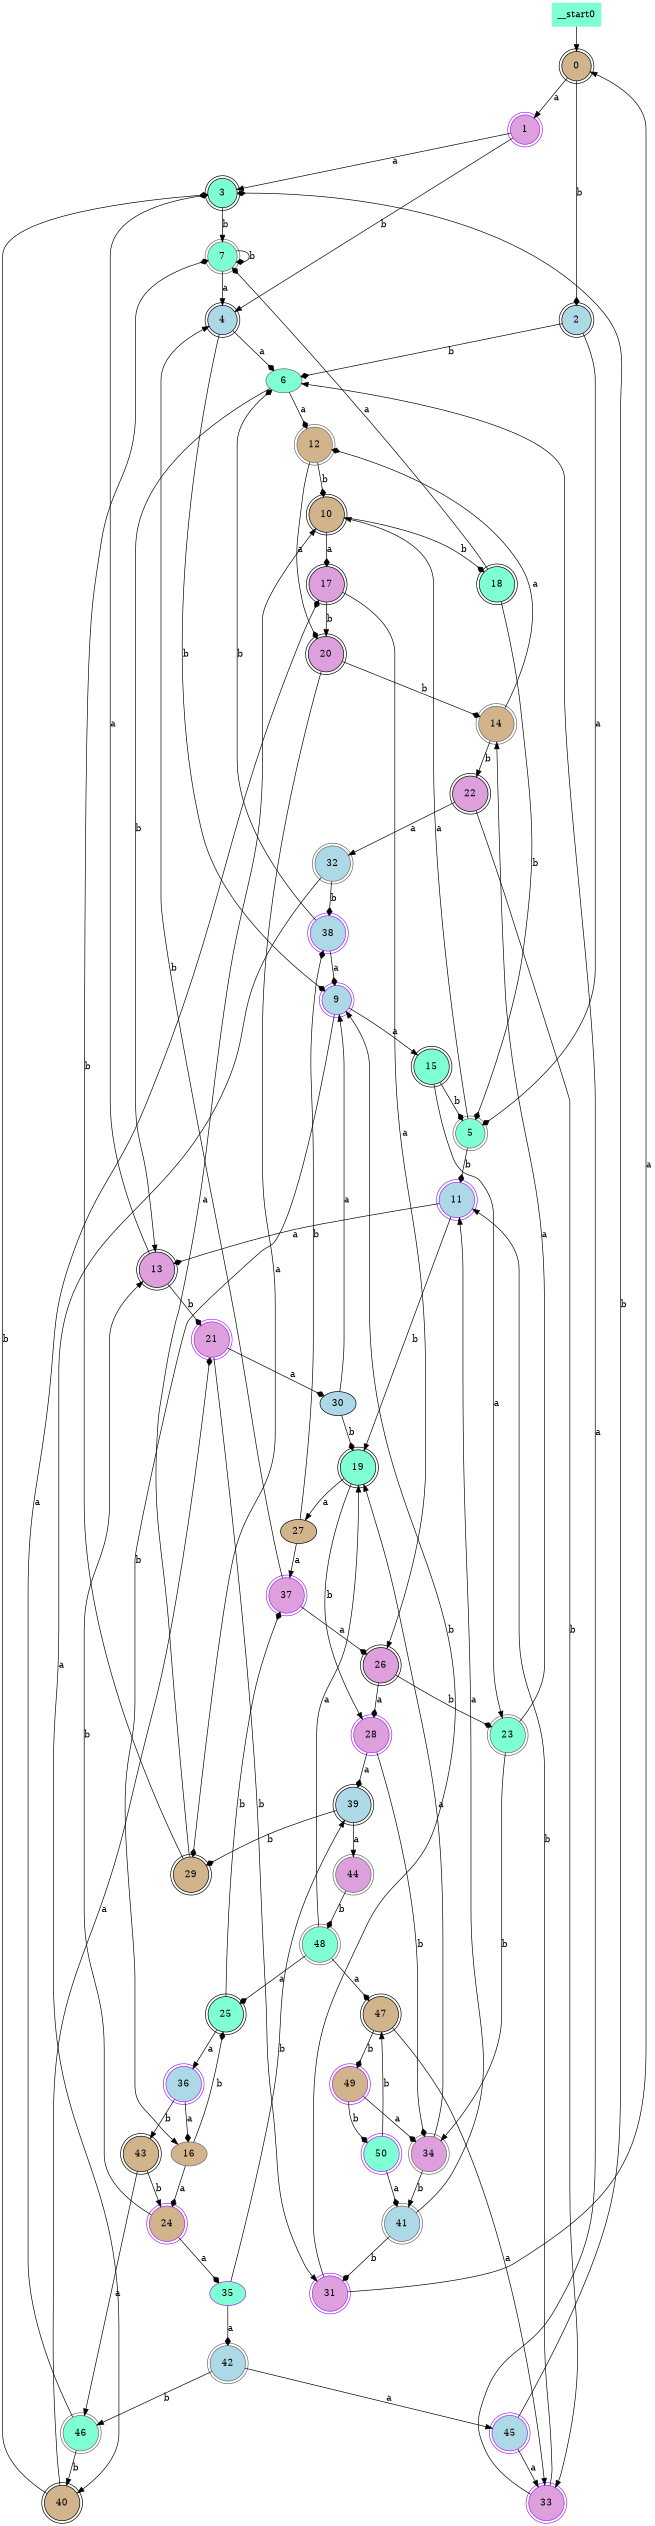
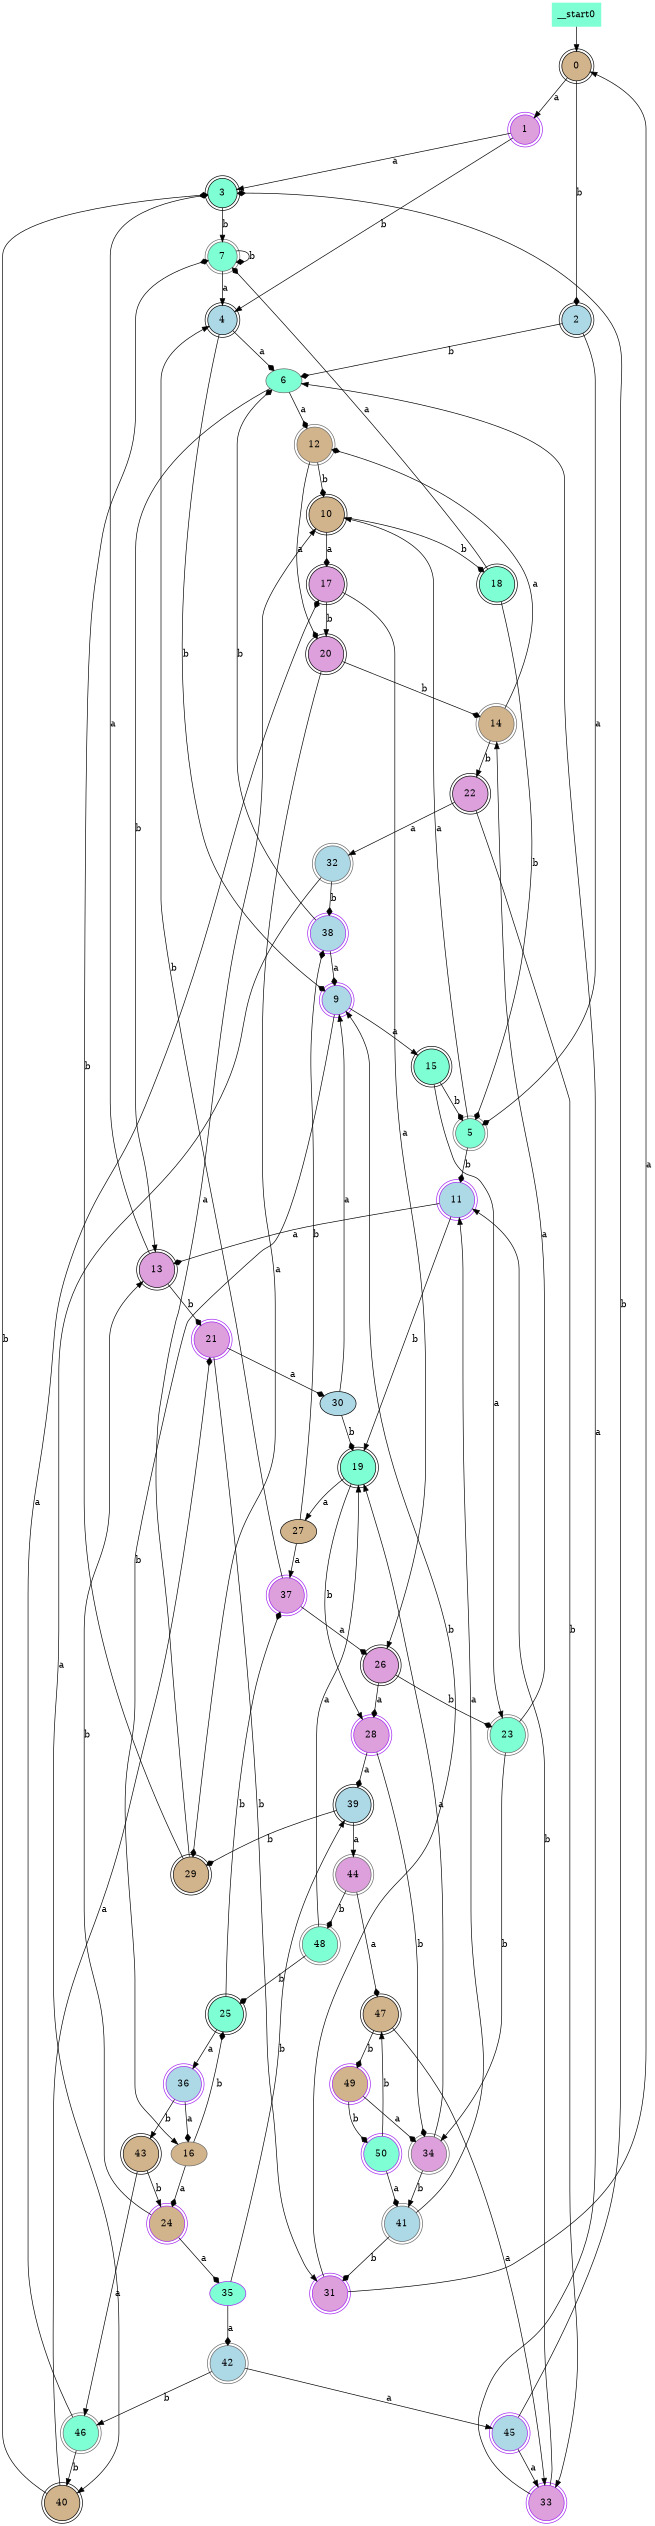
(348, 1976) -> (366, 1941)
(282, 1979) -> (282, 1979)
